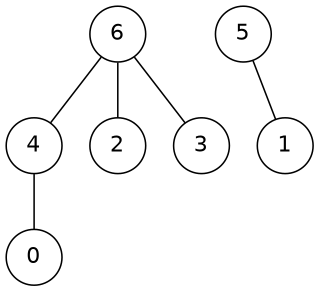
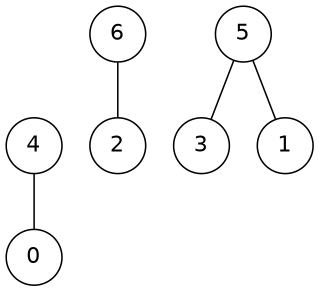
(76, 90) -> none
(160, 90) -> (222, 90)
